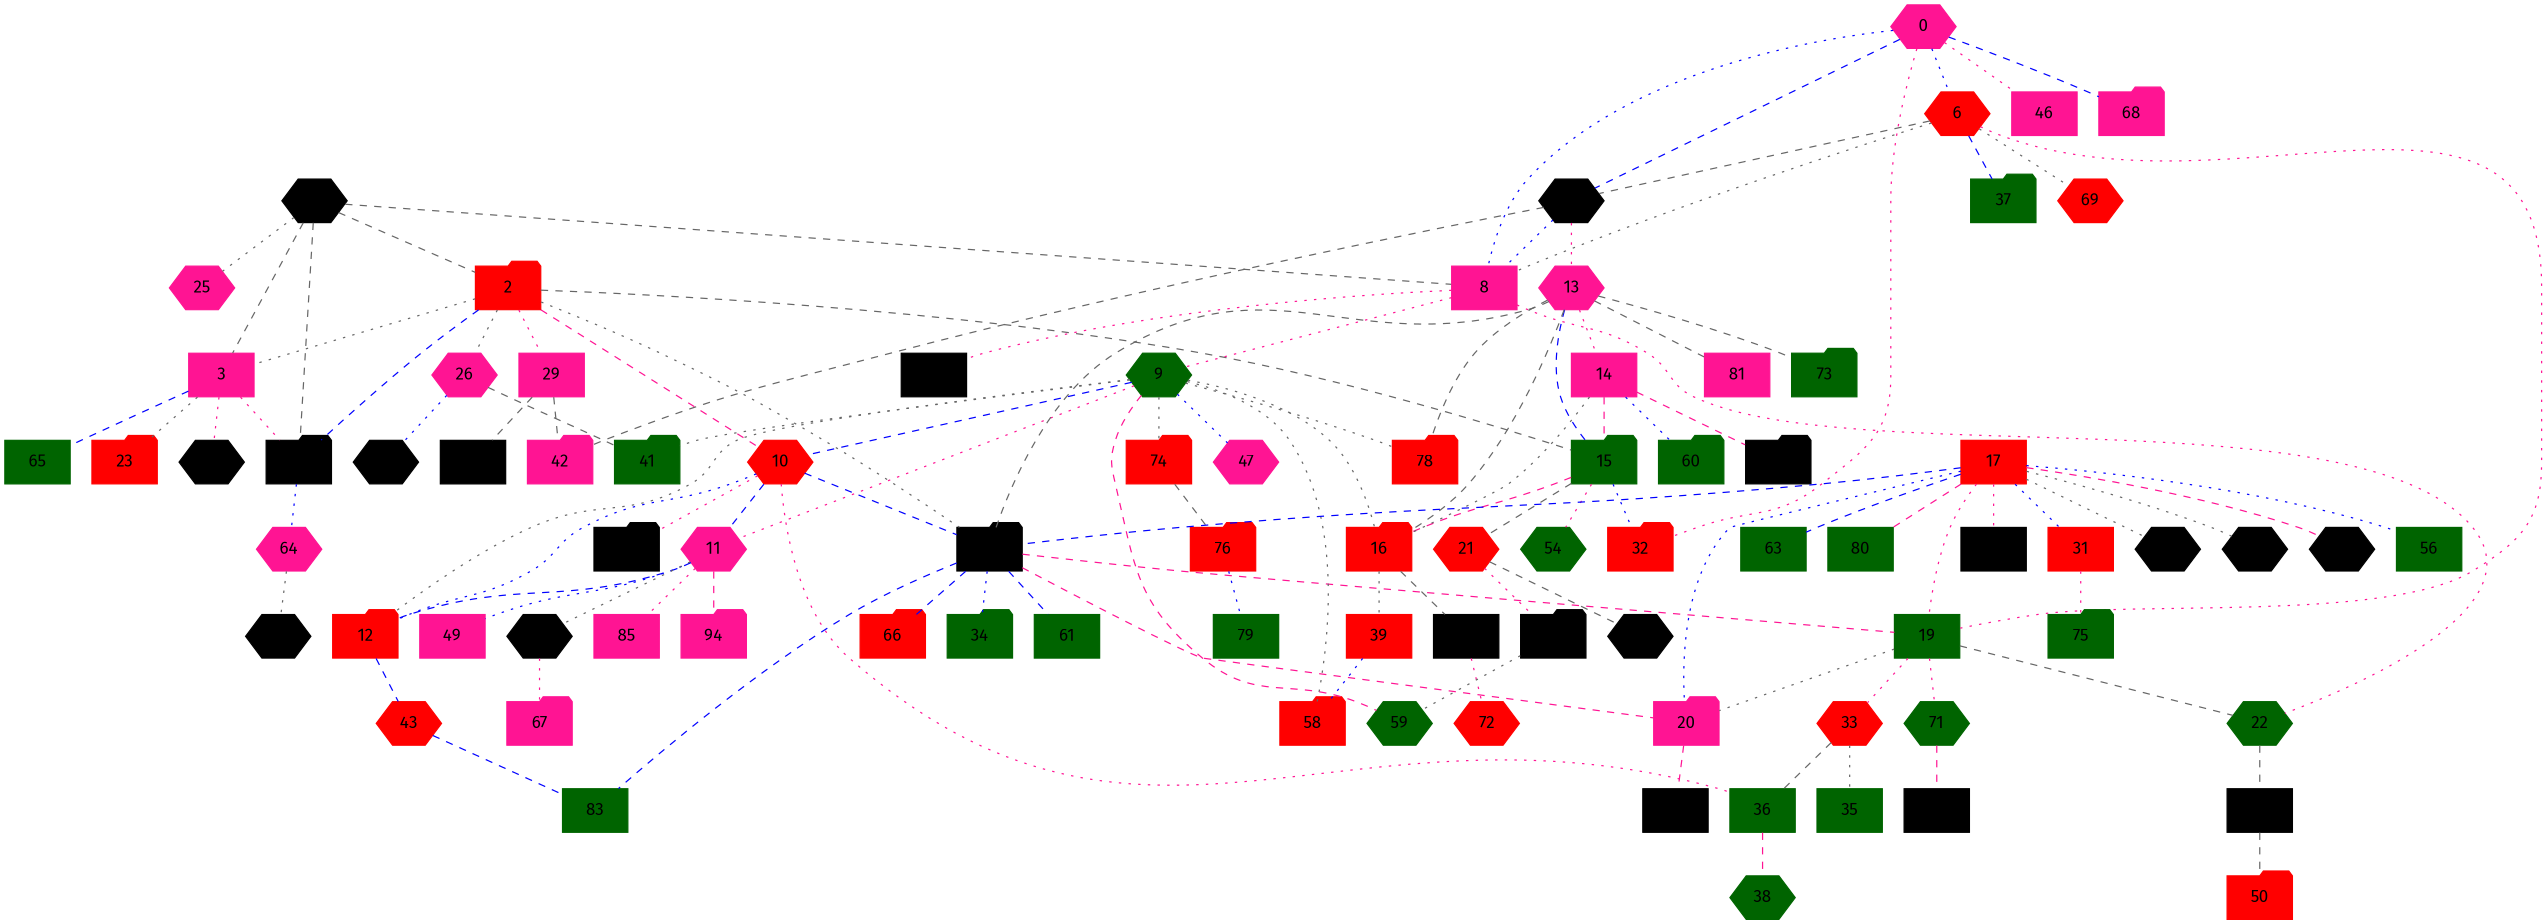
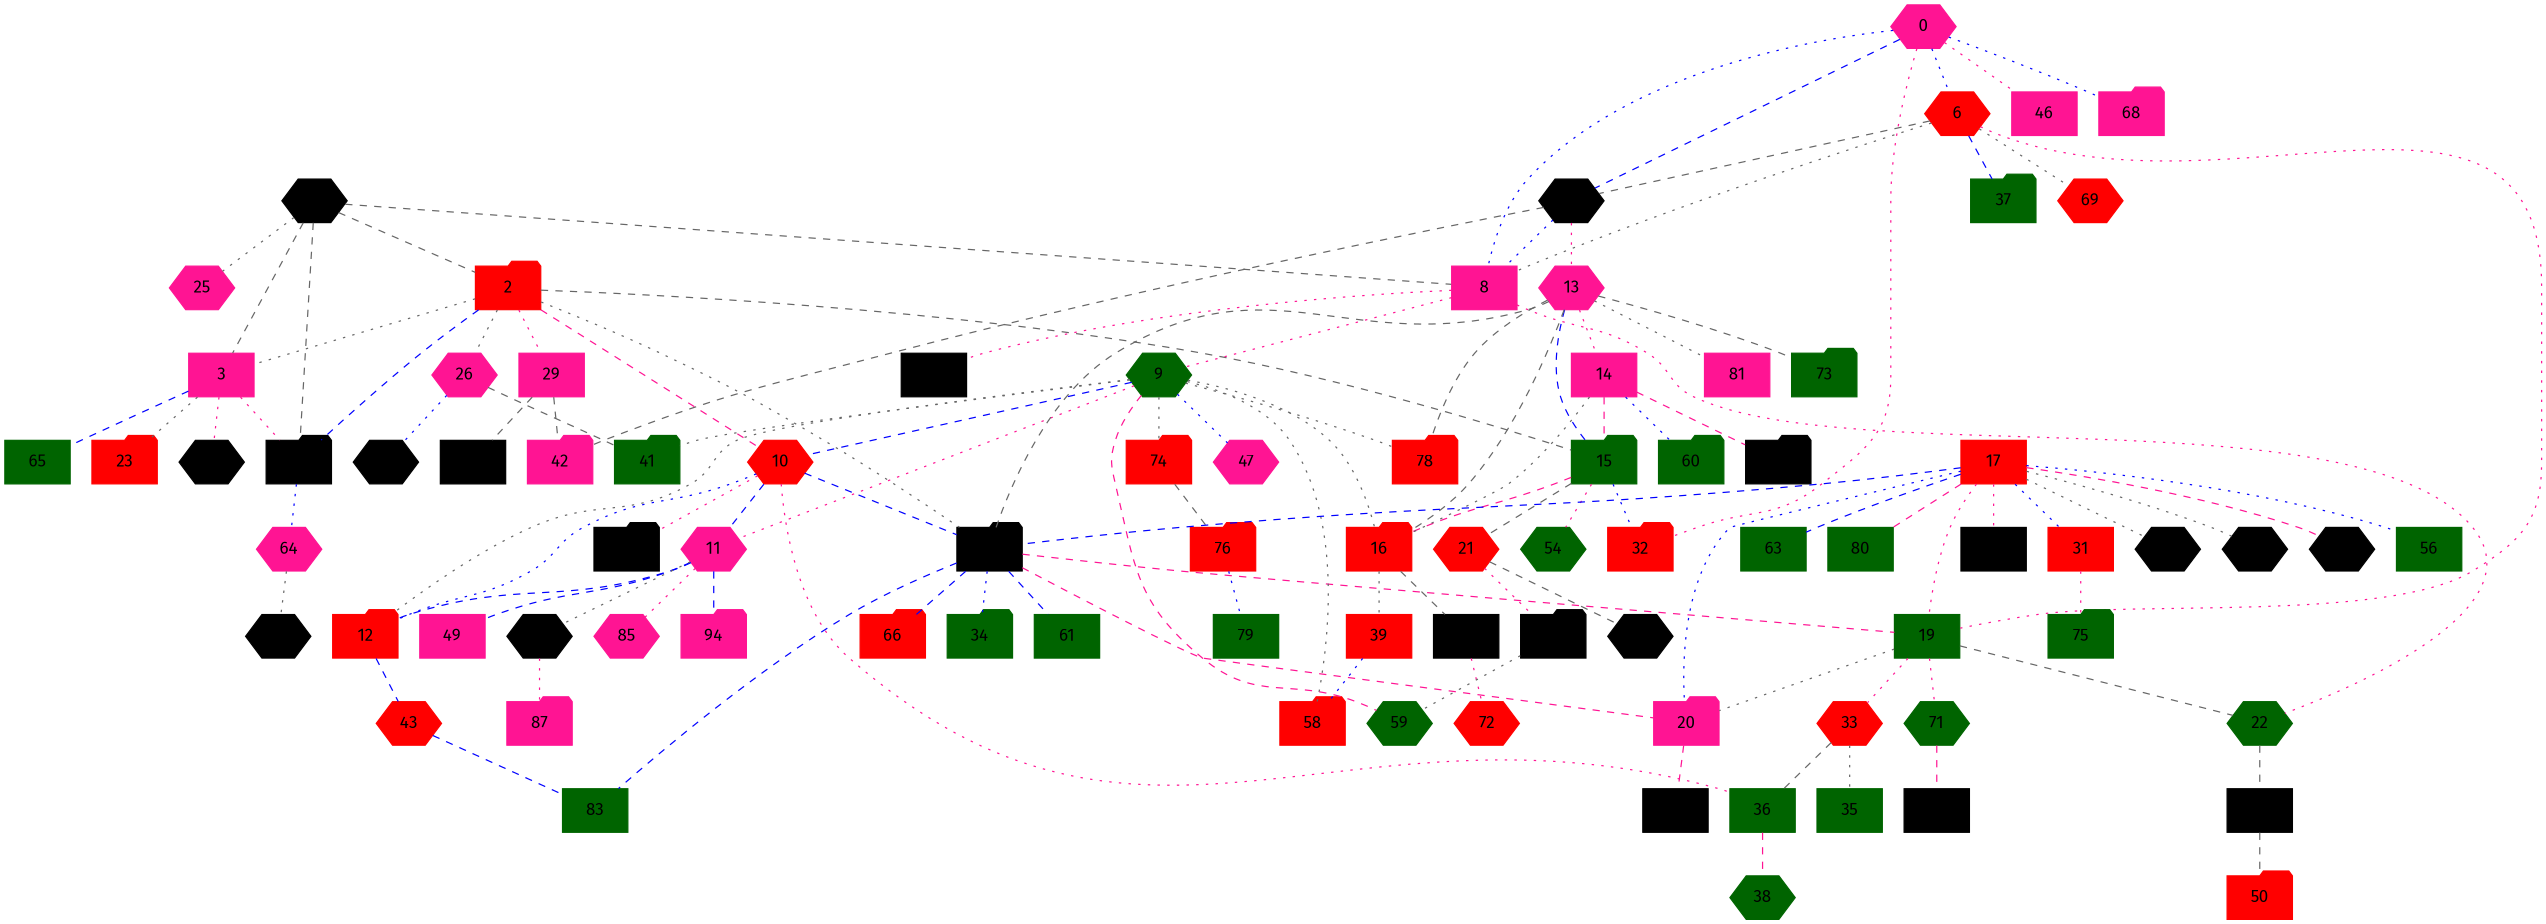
(2024, 66) -> (2024, 66)
(1649, 329) -> (1649, 329)
(714, 593) -> (714, 593)
(546, 600) -> (546, 600)
(627, 636) -> (627, 636)
(540, 723) -> (540, 723)
